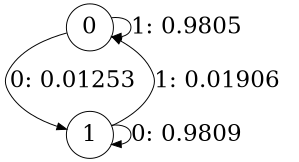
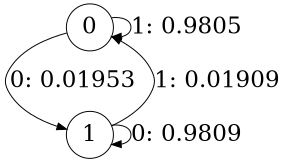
(80, 81) -> (80, 81)
(225, 81) -> (225, 81)
